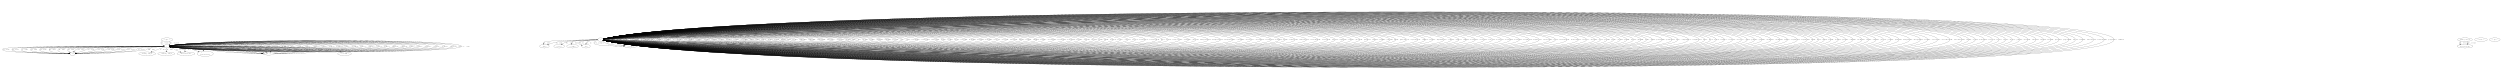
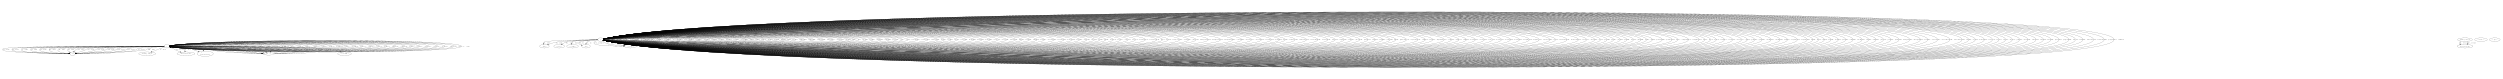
(167, 40) -> none
(166, 54) -> none
